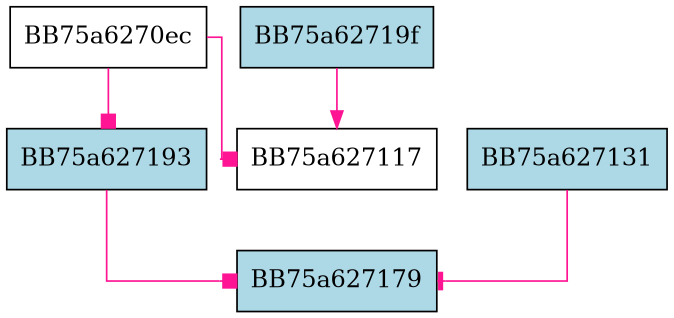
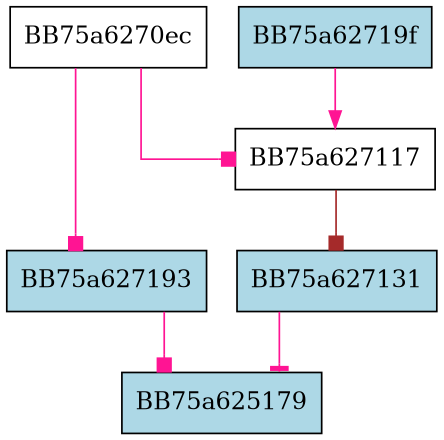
none -> (336, 211)
(337, 281) -> (222, 403)
